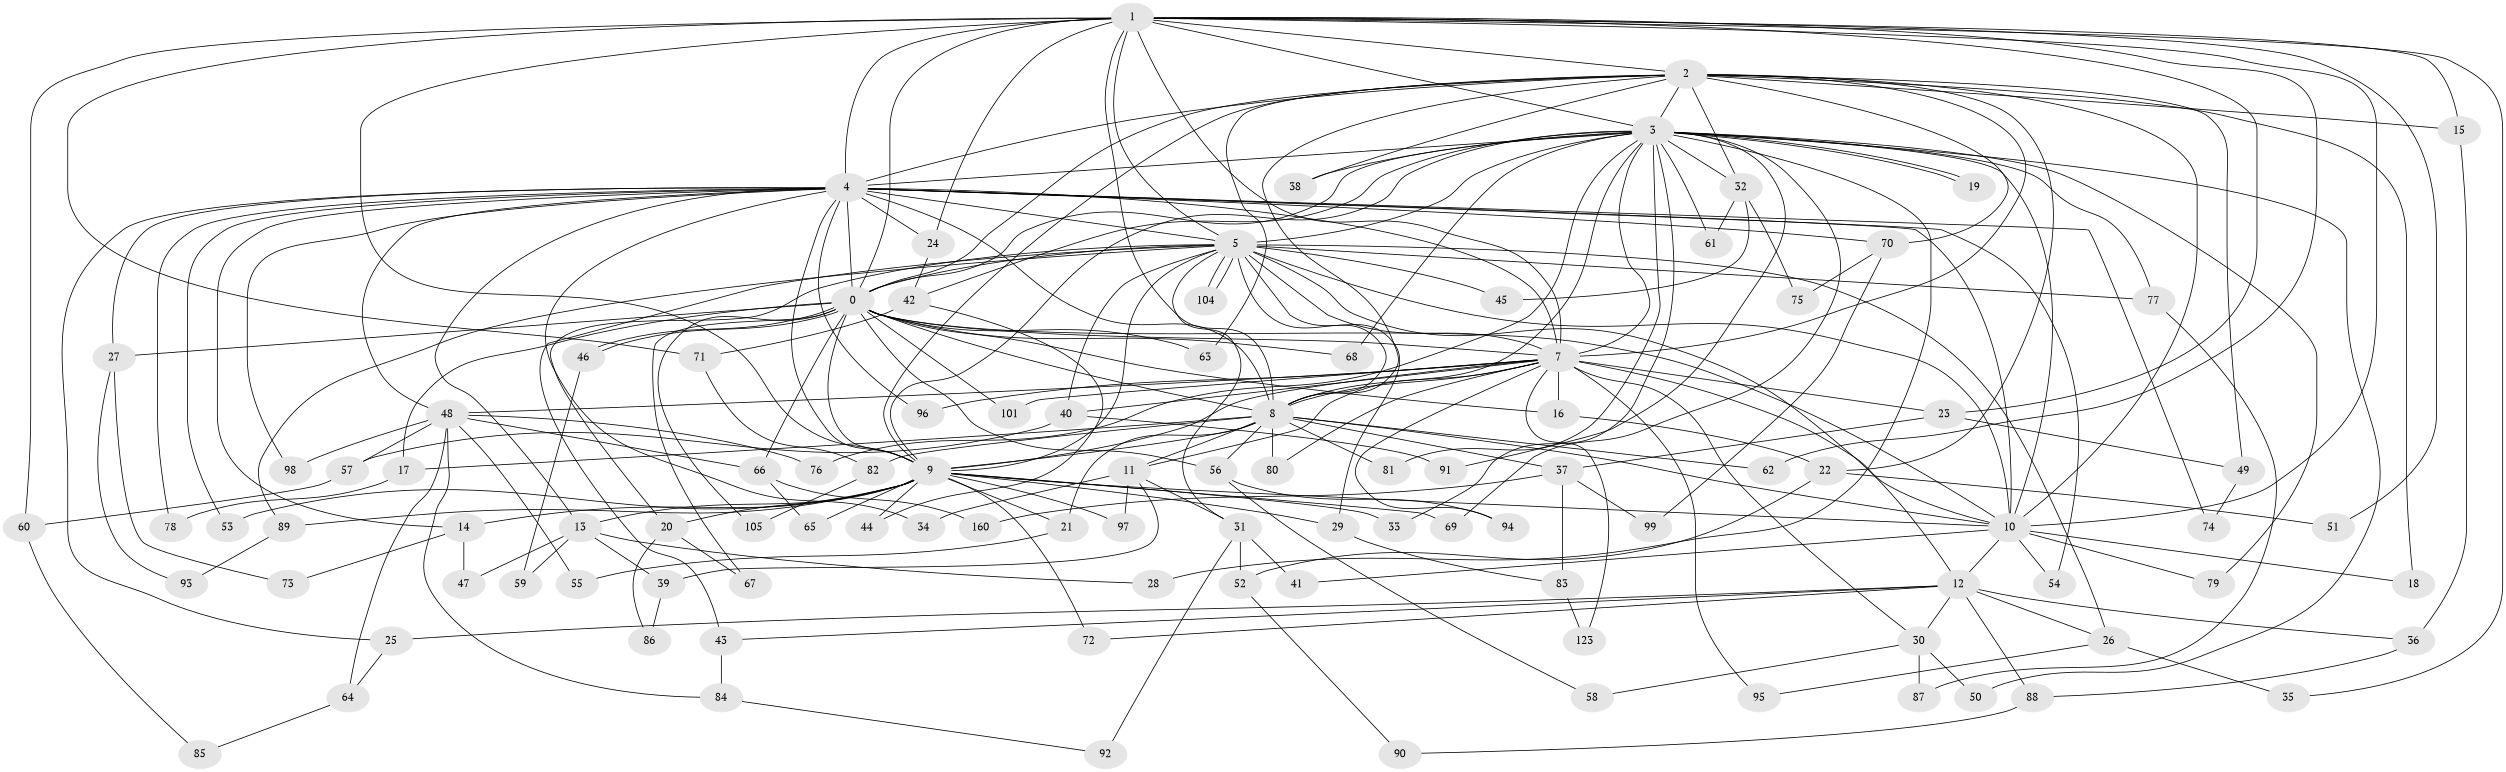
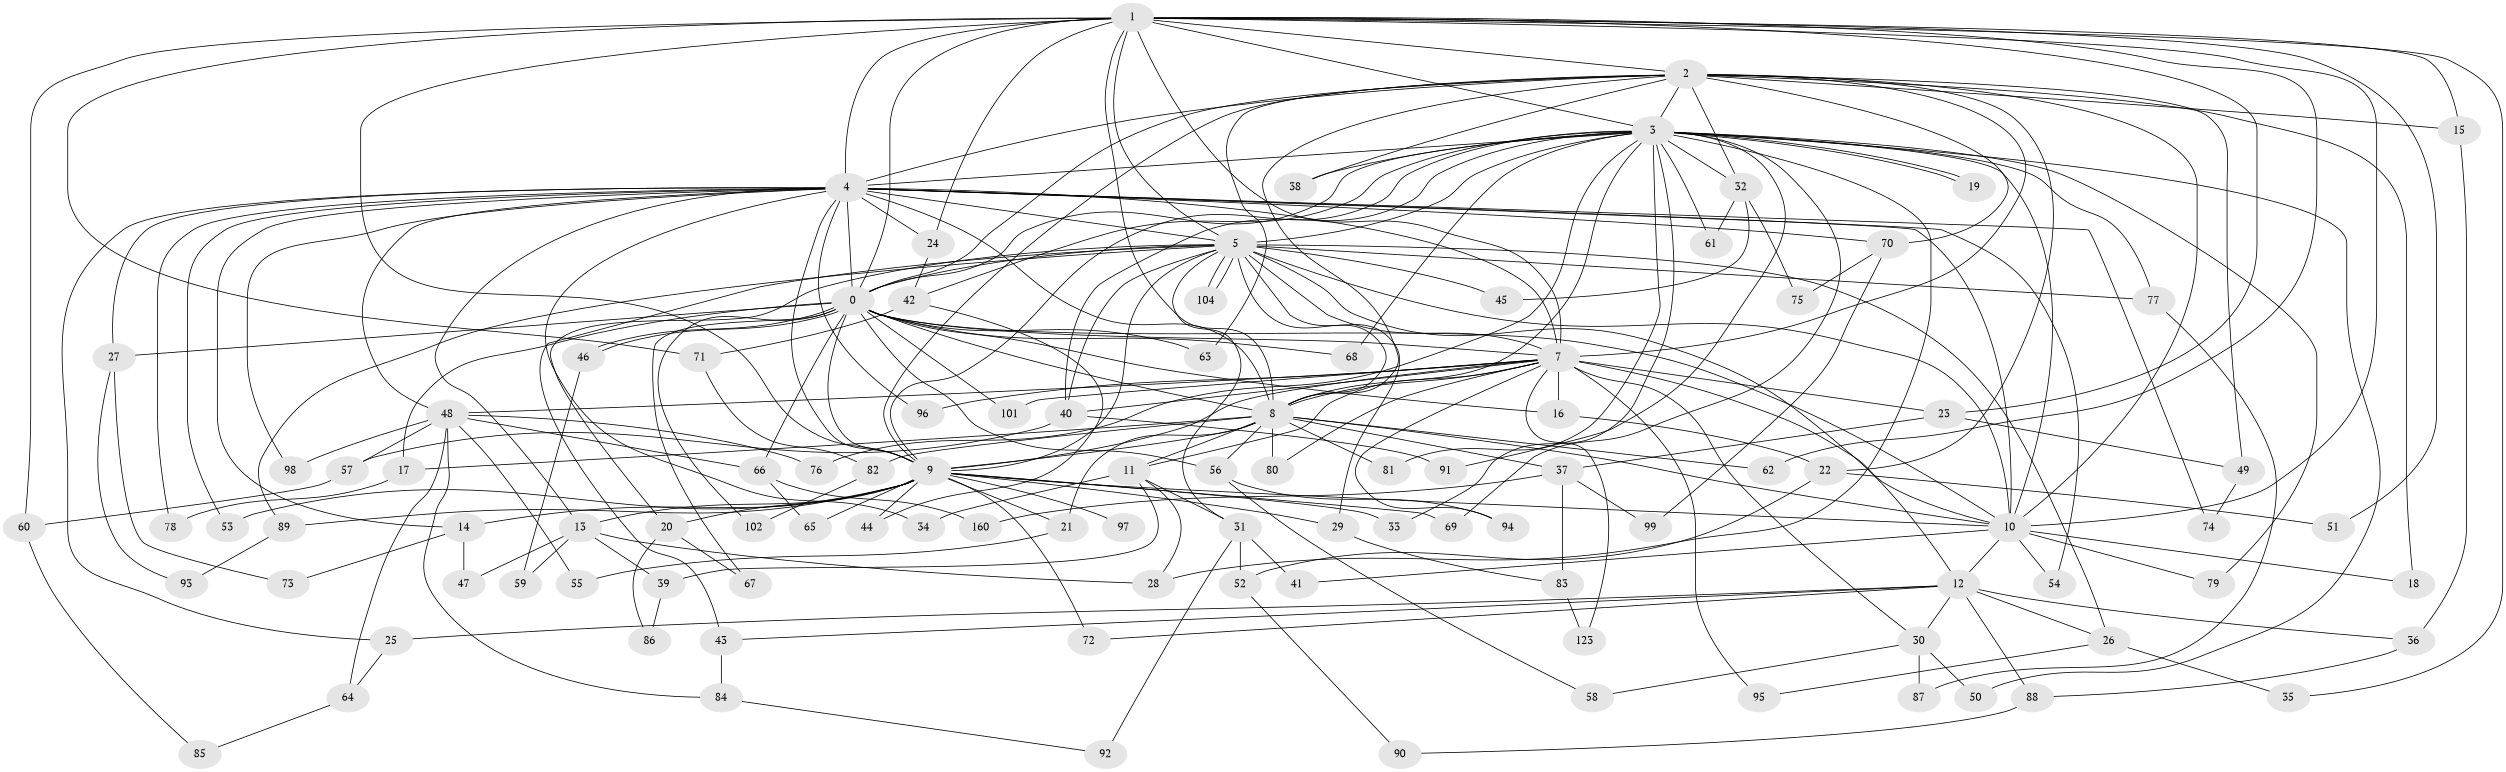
(1629, 263) -> (1375, 214)
(1127, 499) -> (1180, 521)
(754, 528) -> (754, 528)
